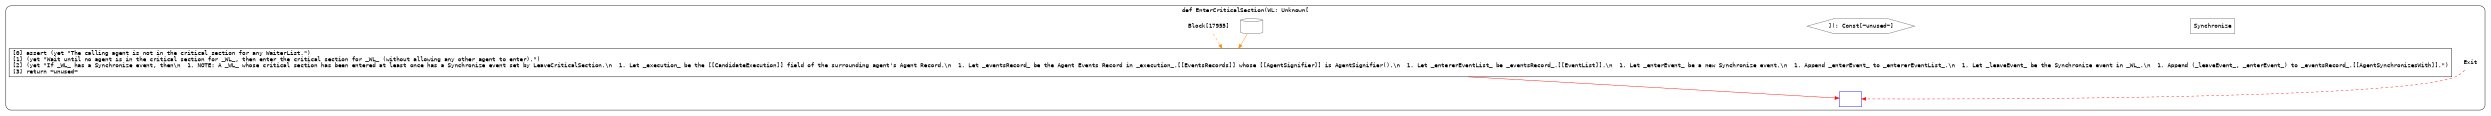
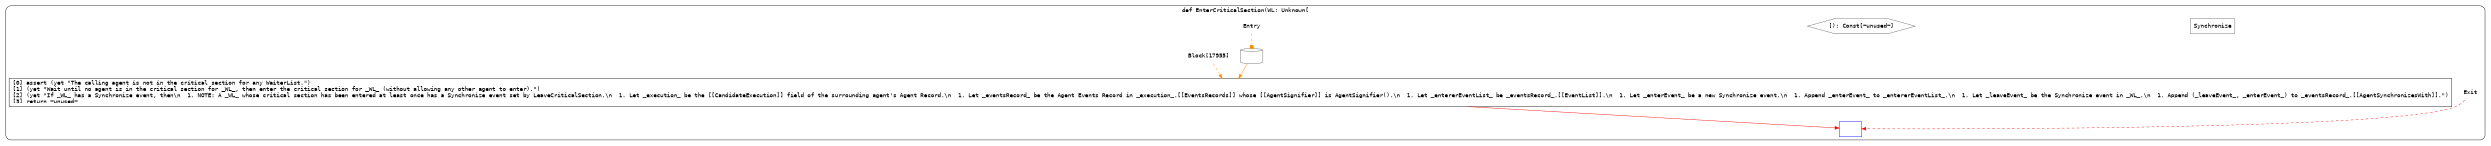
none -> (1252, 26)
